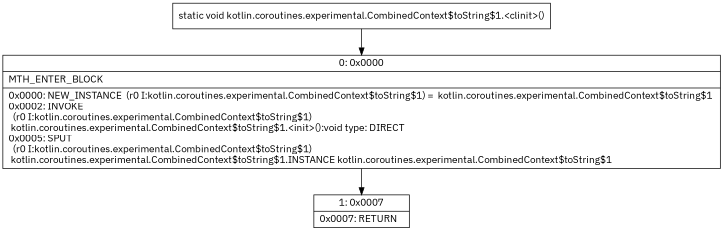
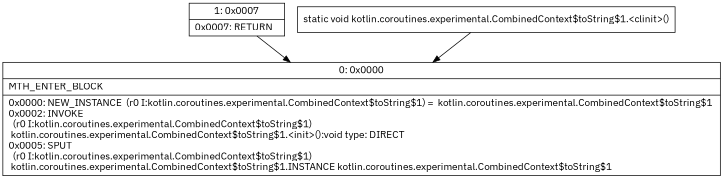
(362, 178) -> (271, 47)
